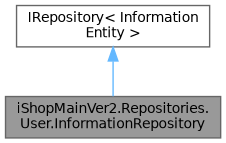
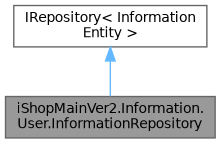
(113, 117) -> (110, 117)
